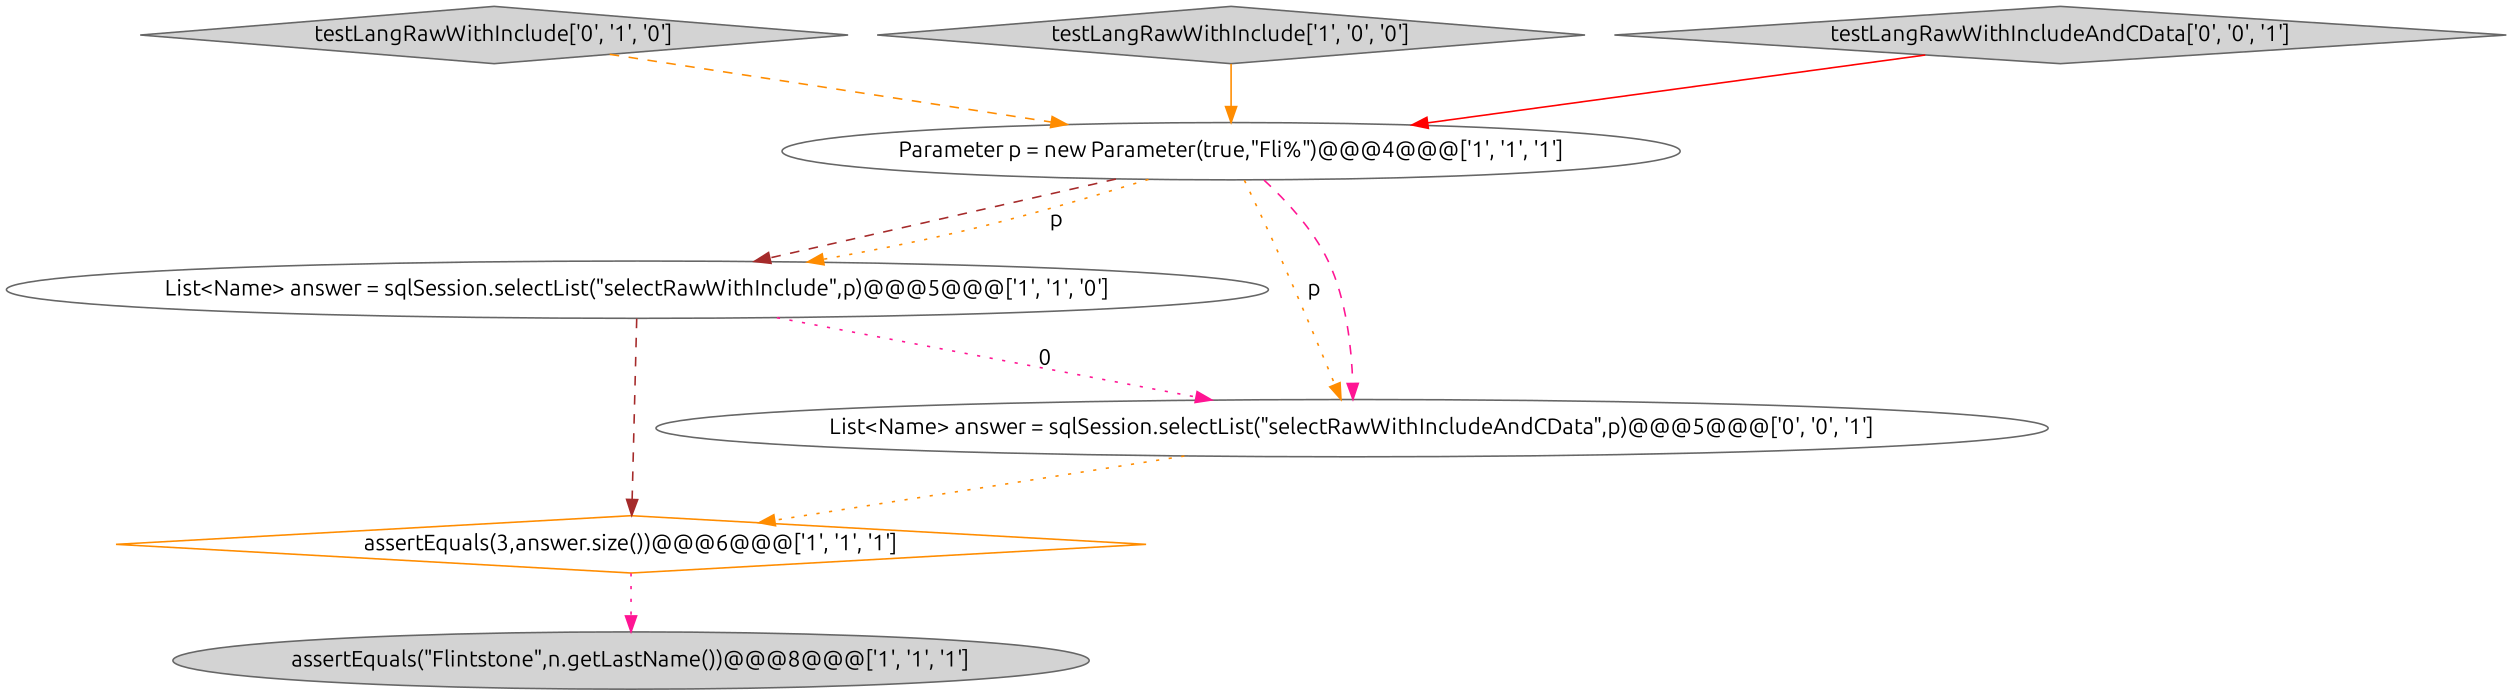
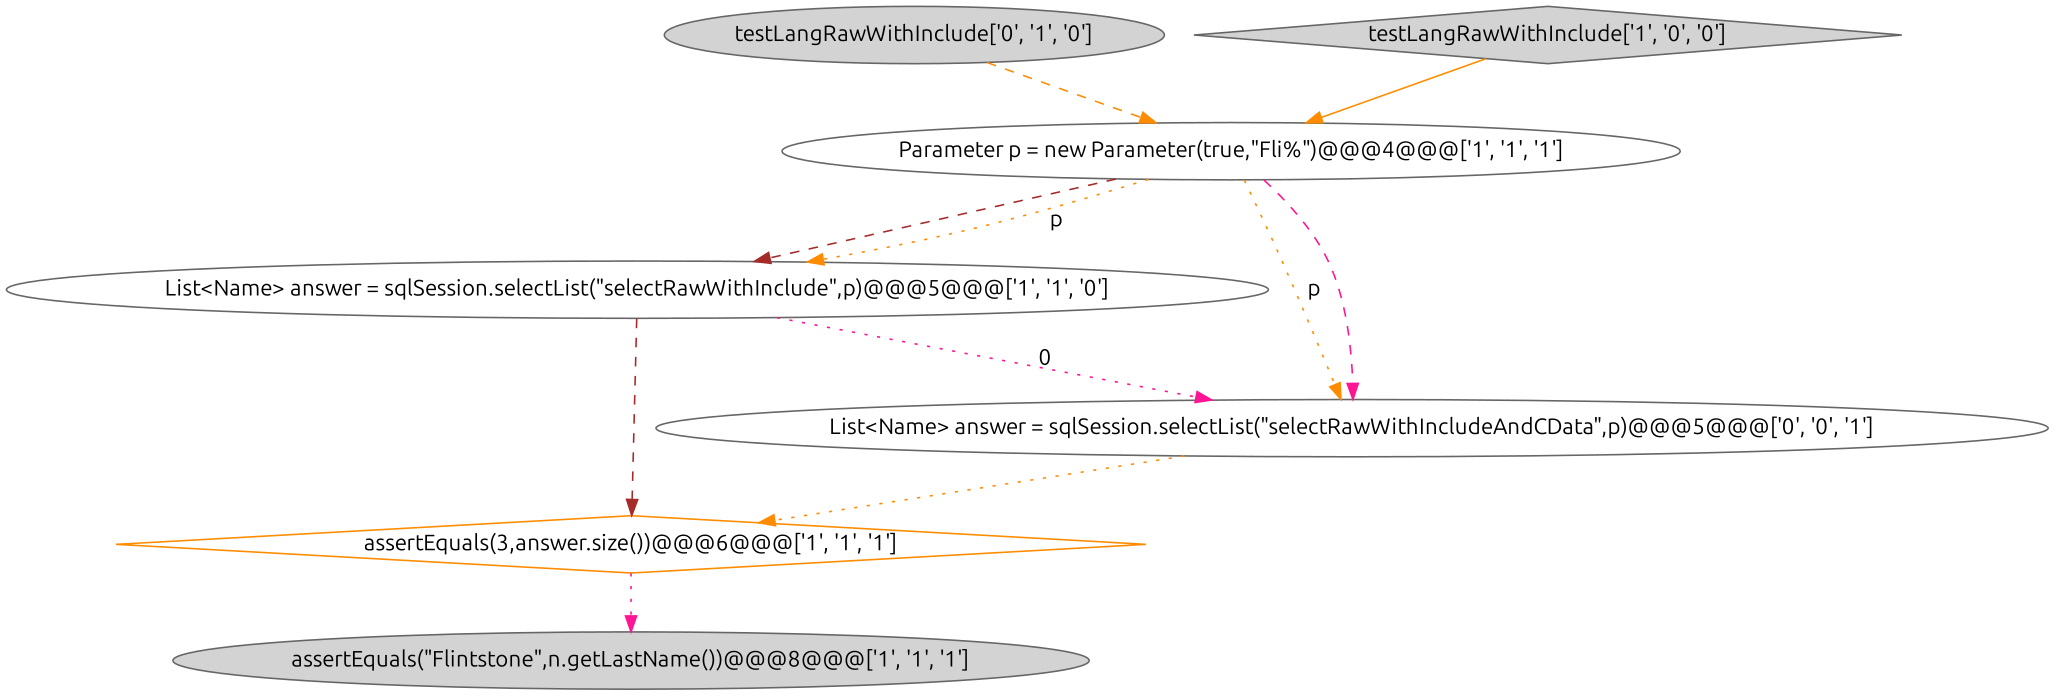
(494, 35) -> (914, 35)
(2060, 35) -> none
